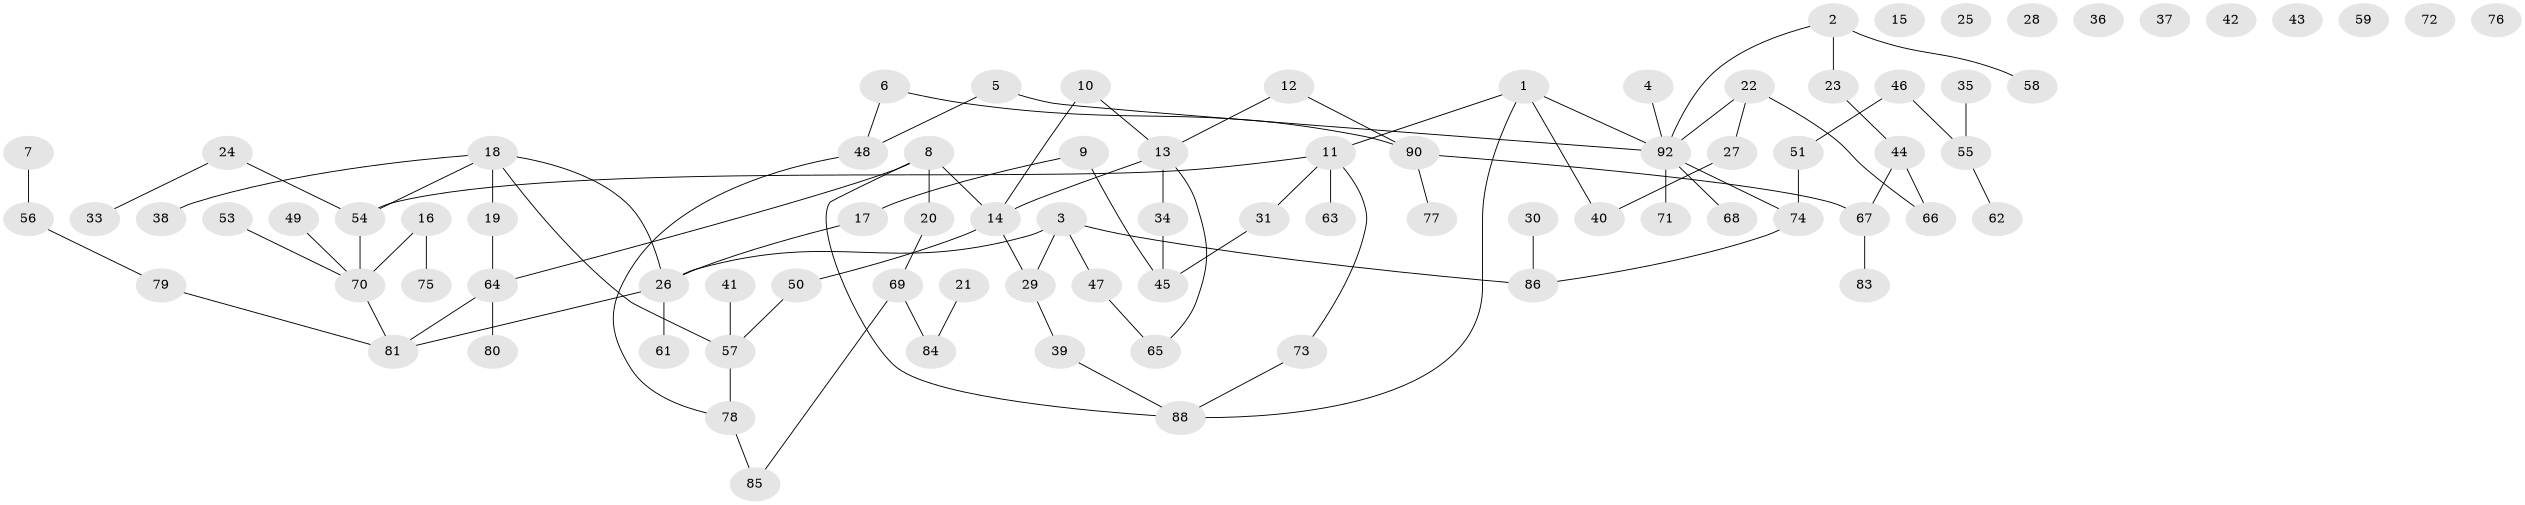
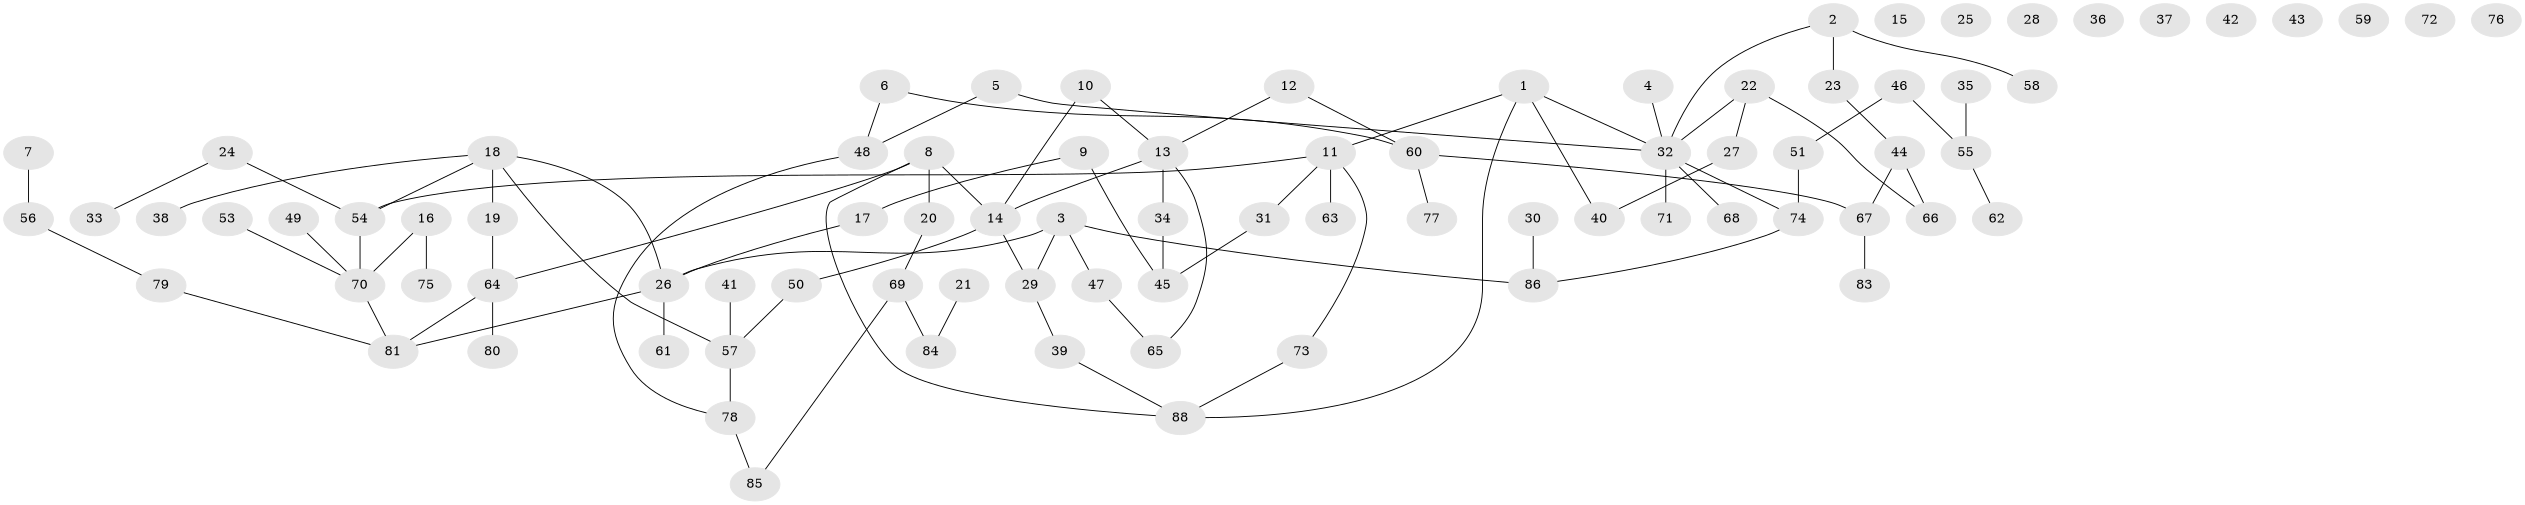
(1414, 153) -> (1414, 153)
(1666, 153) -> (1666, 153)
